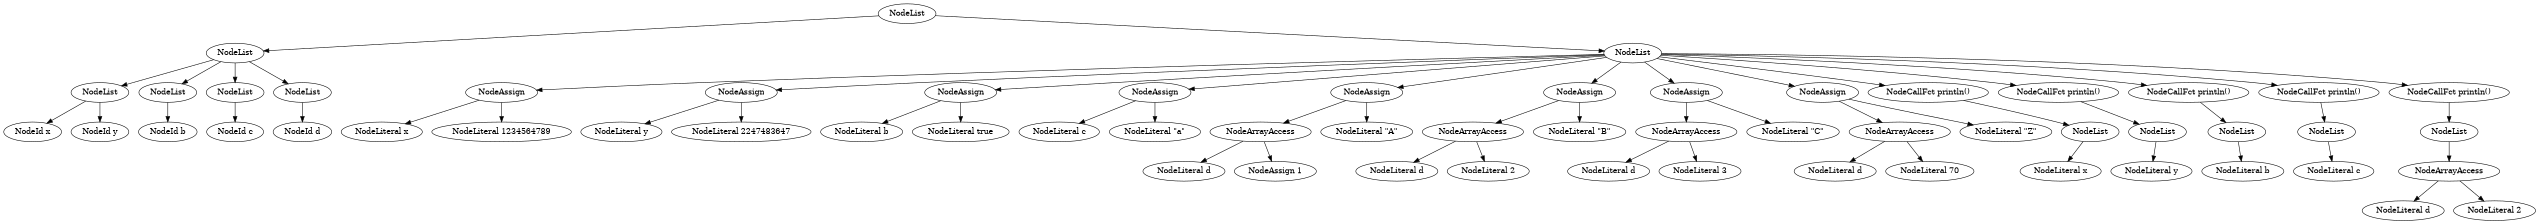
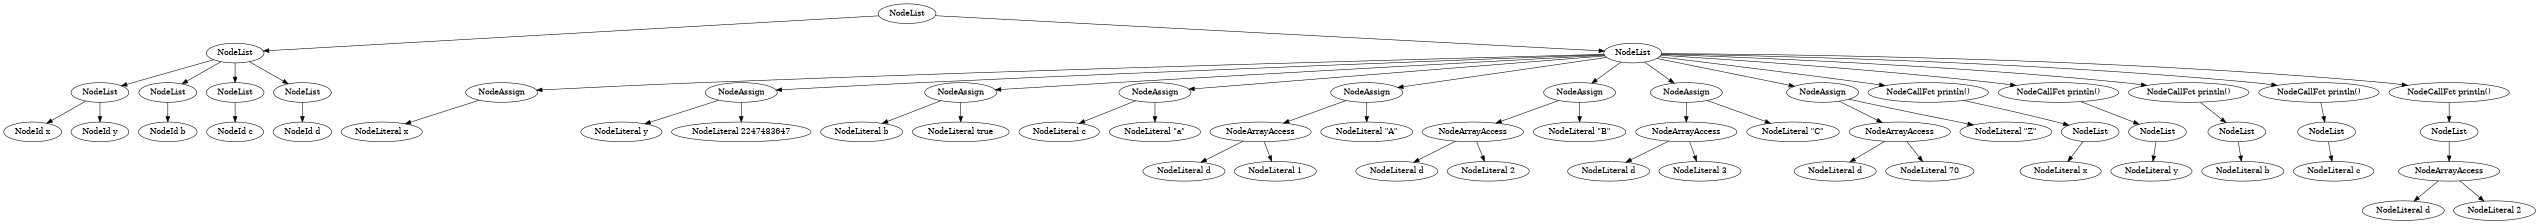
(502, 132) -> none
(1275, 171) -> (1275, 171)
